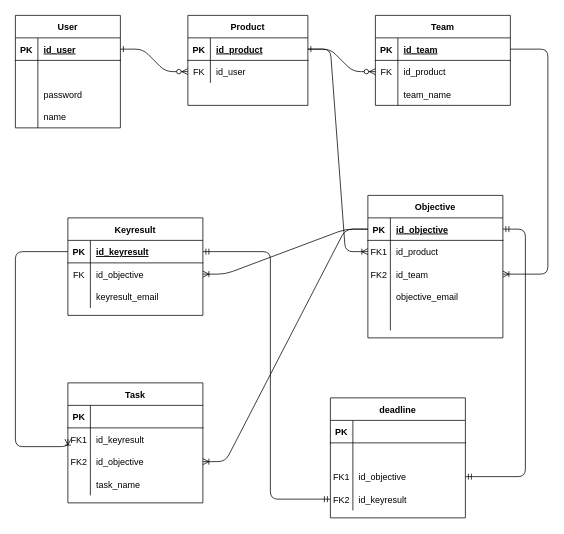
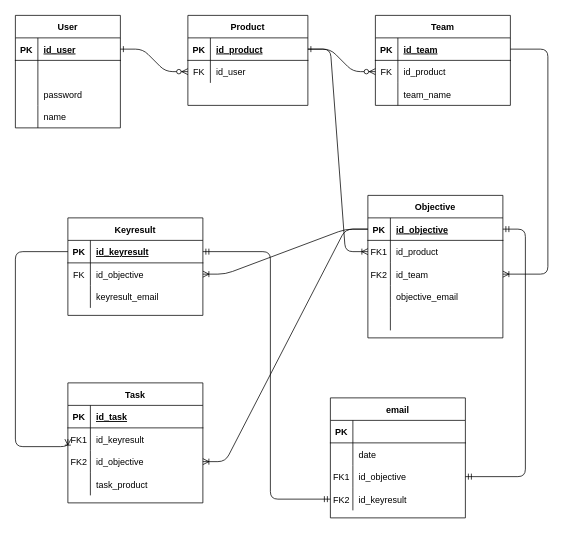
(398, 410) -> (398, 410)
none -> (147, 417)
none -> (409, 454)
(119, 485) -> (126, 485)
